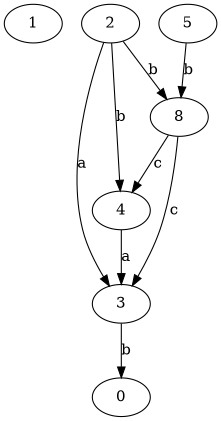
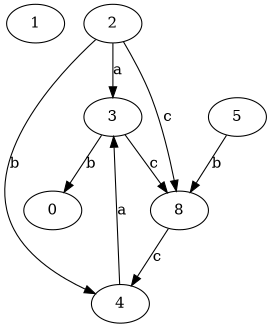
(154, 70) -> (168, 117)
(166, 209) -> (143, 159)
